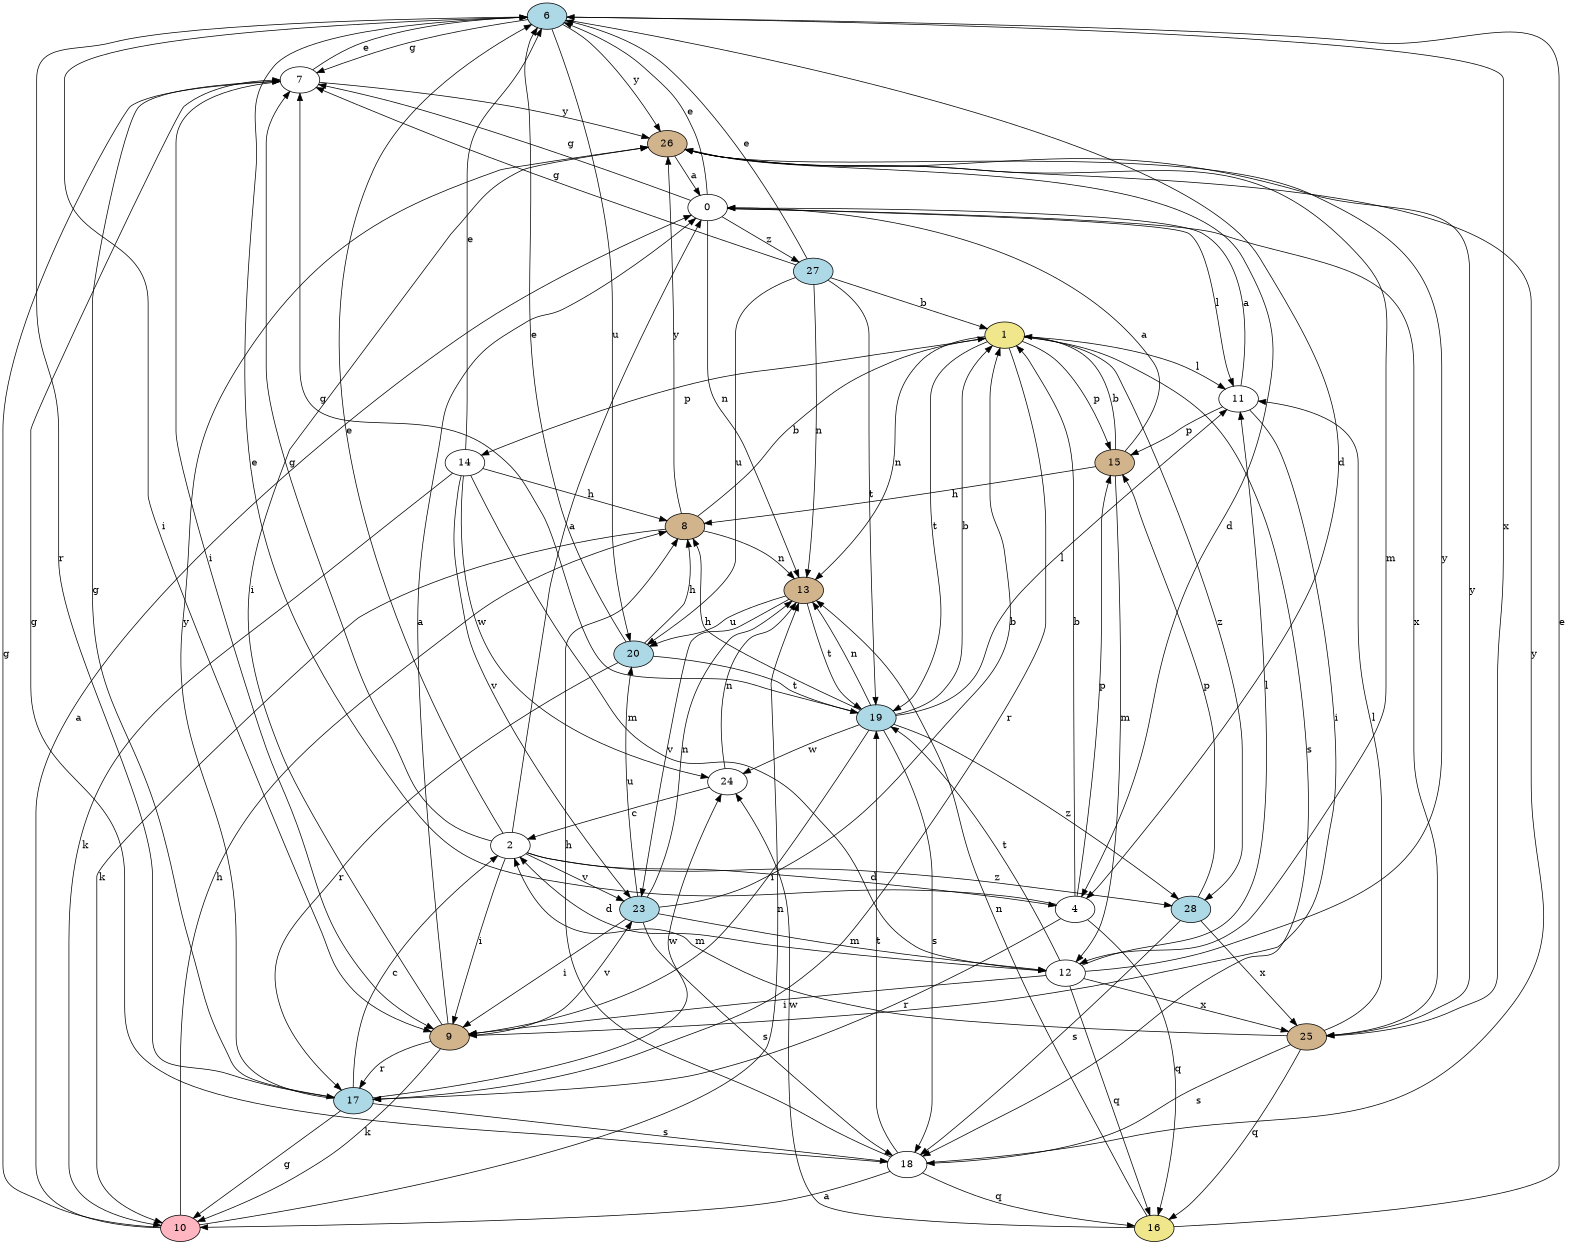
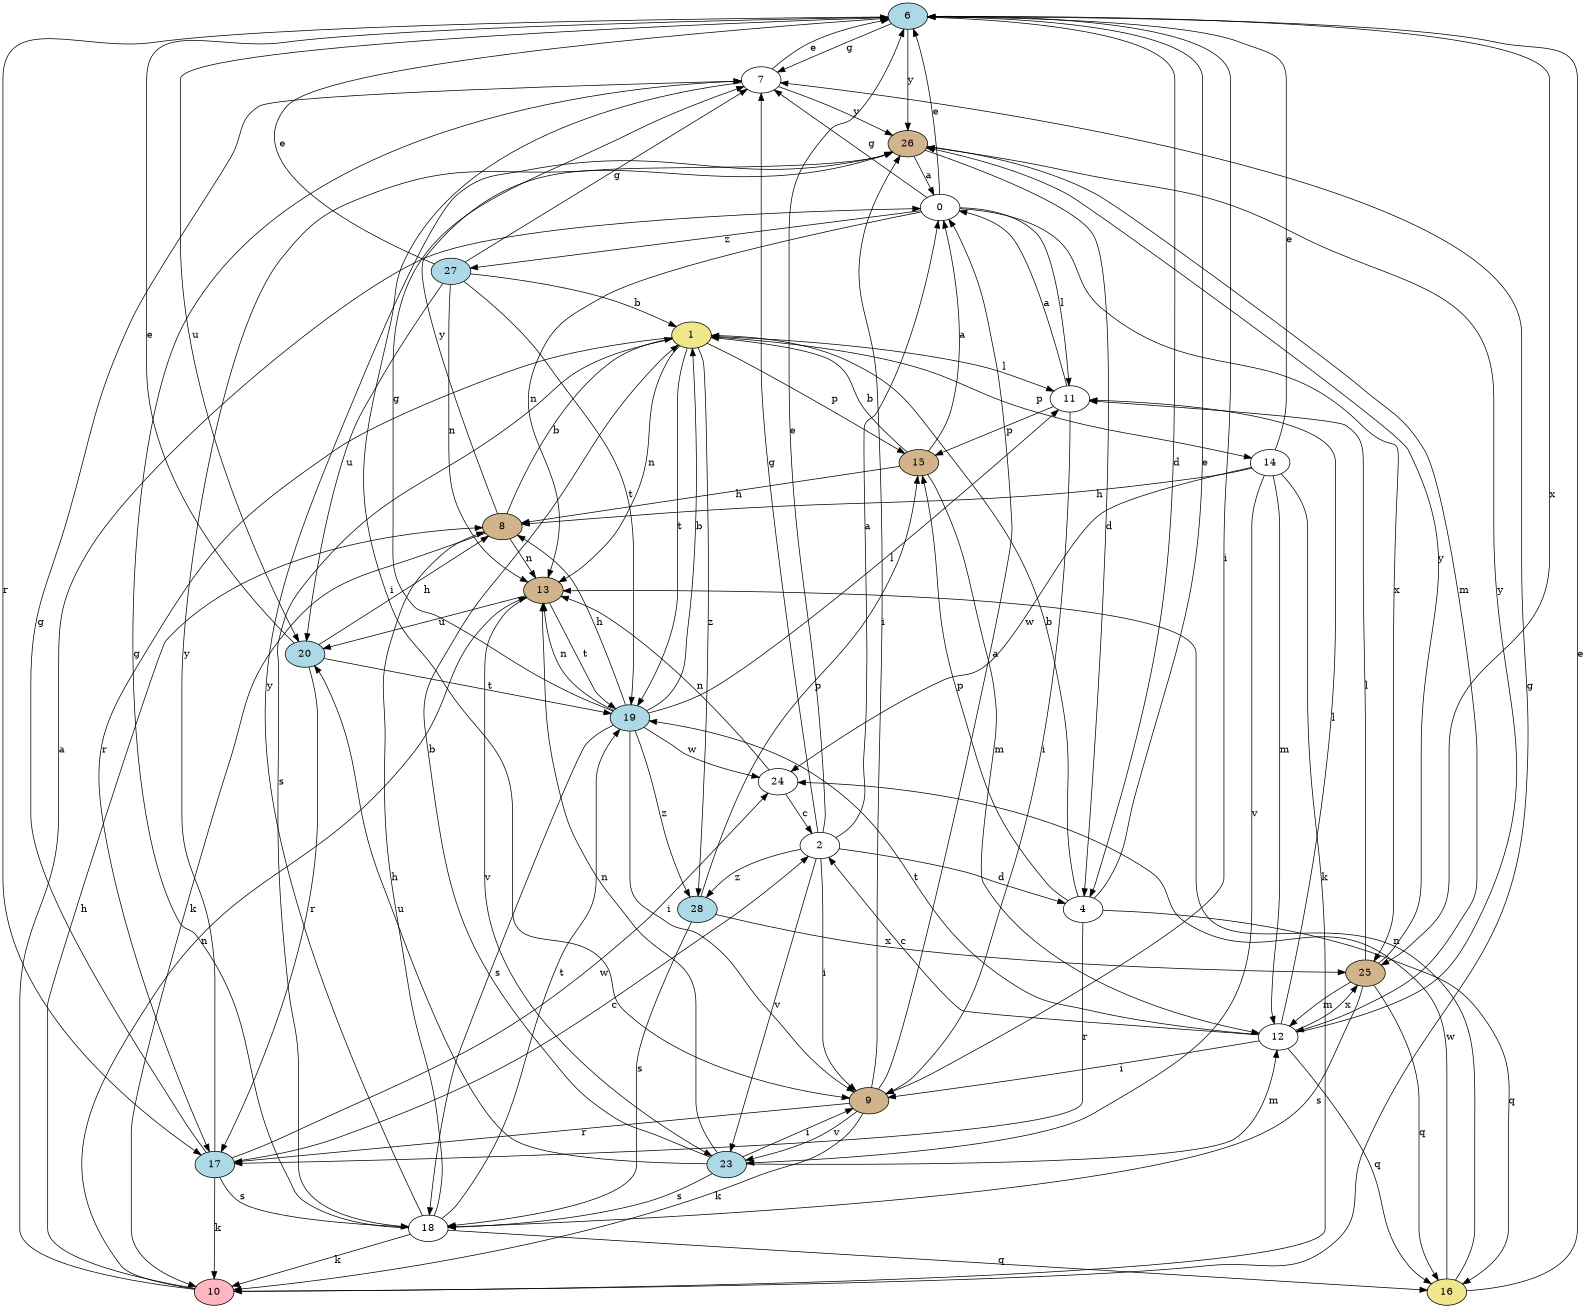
(609, 909) -> (903, 941)
(858, 1007) -> (1321, 1001)
(287, 1165) -> (218, 1228)
(827, 1196) -> (338, 1260)
